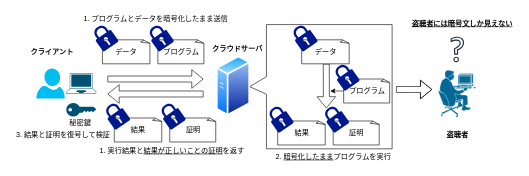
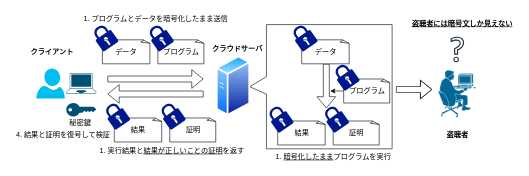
(63, 135) -> (63, 135)
(334, 157) -> (334, 157)
